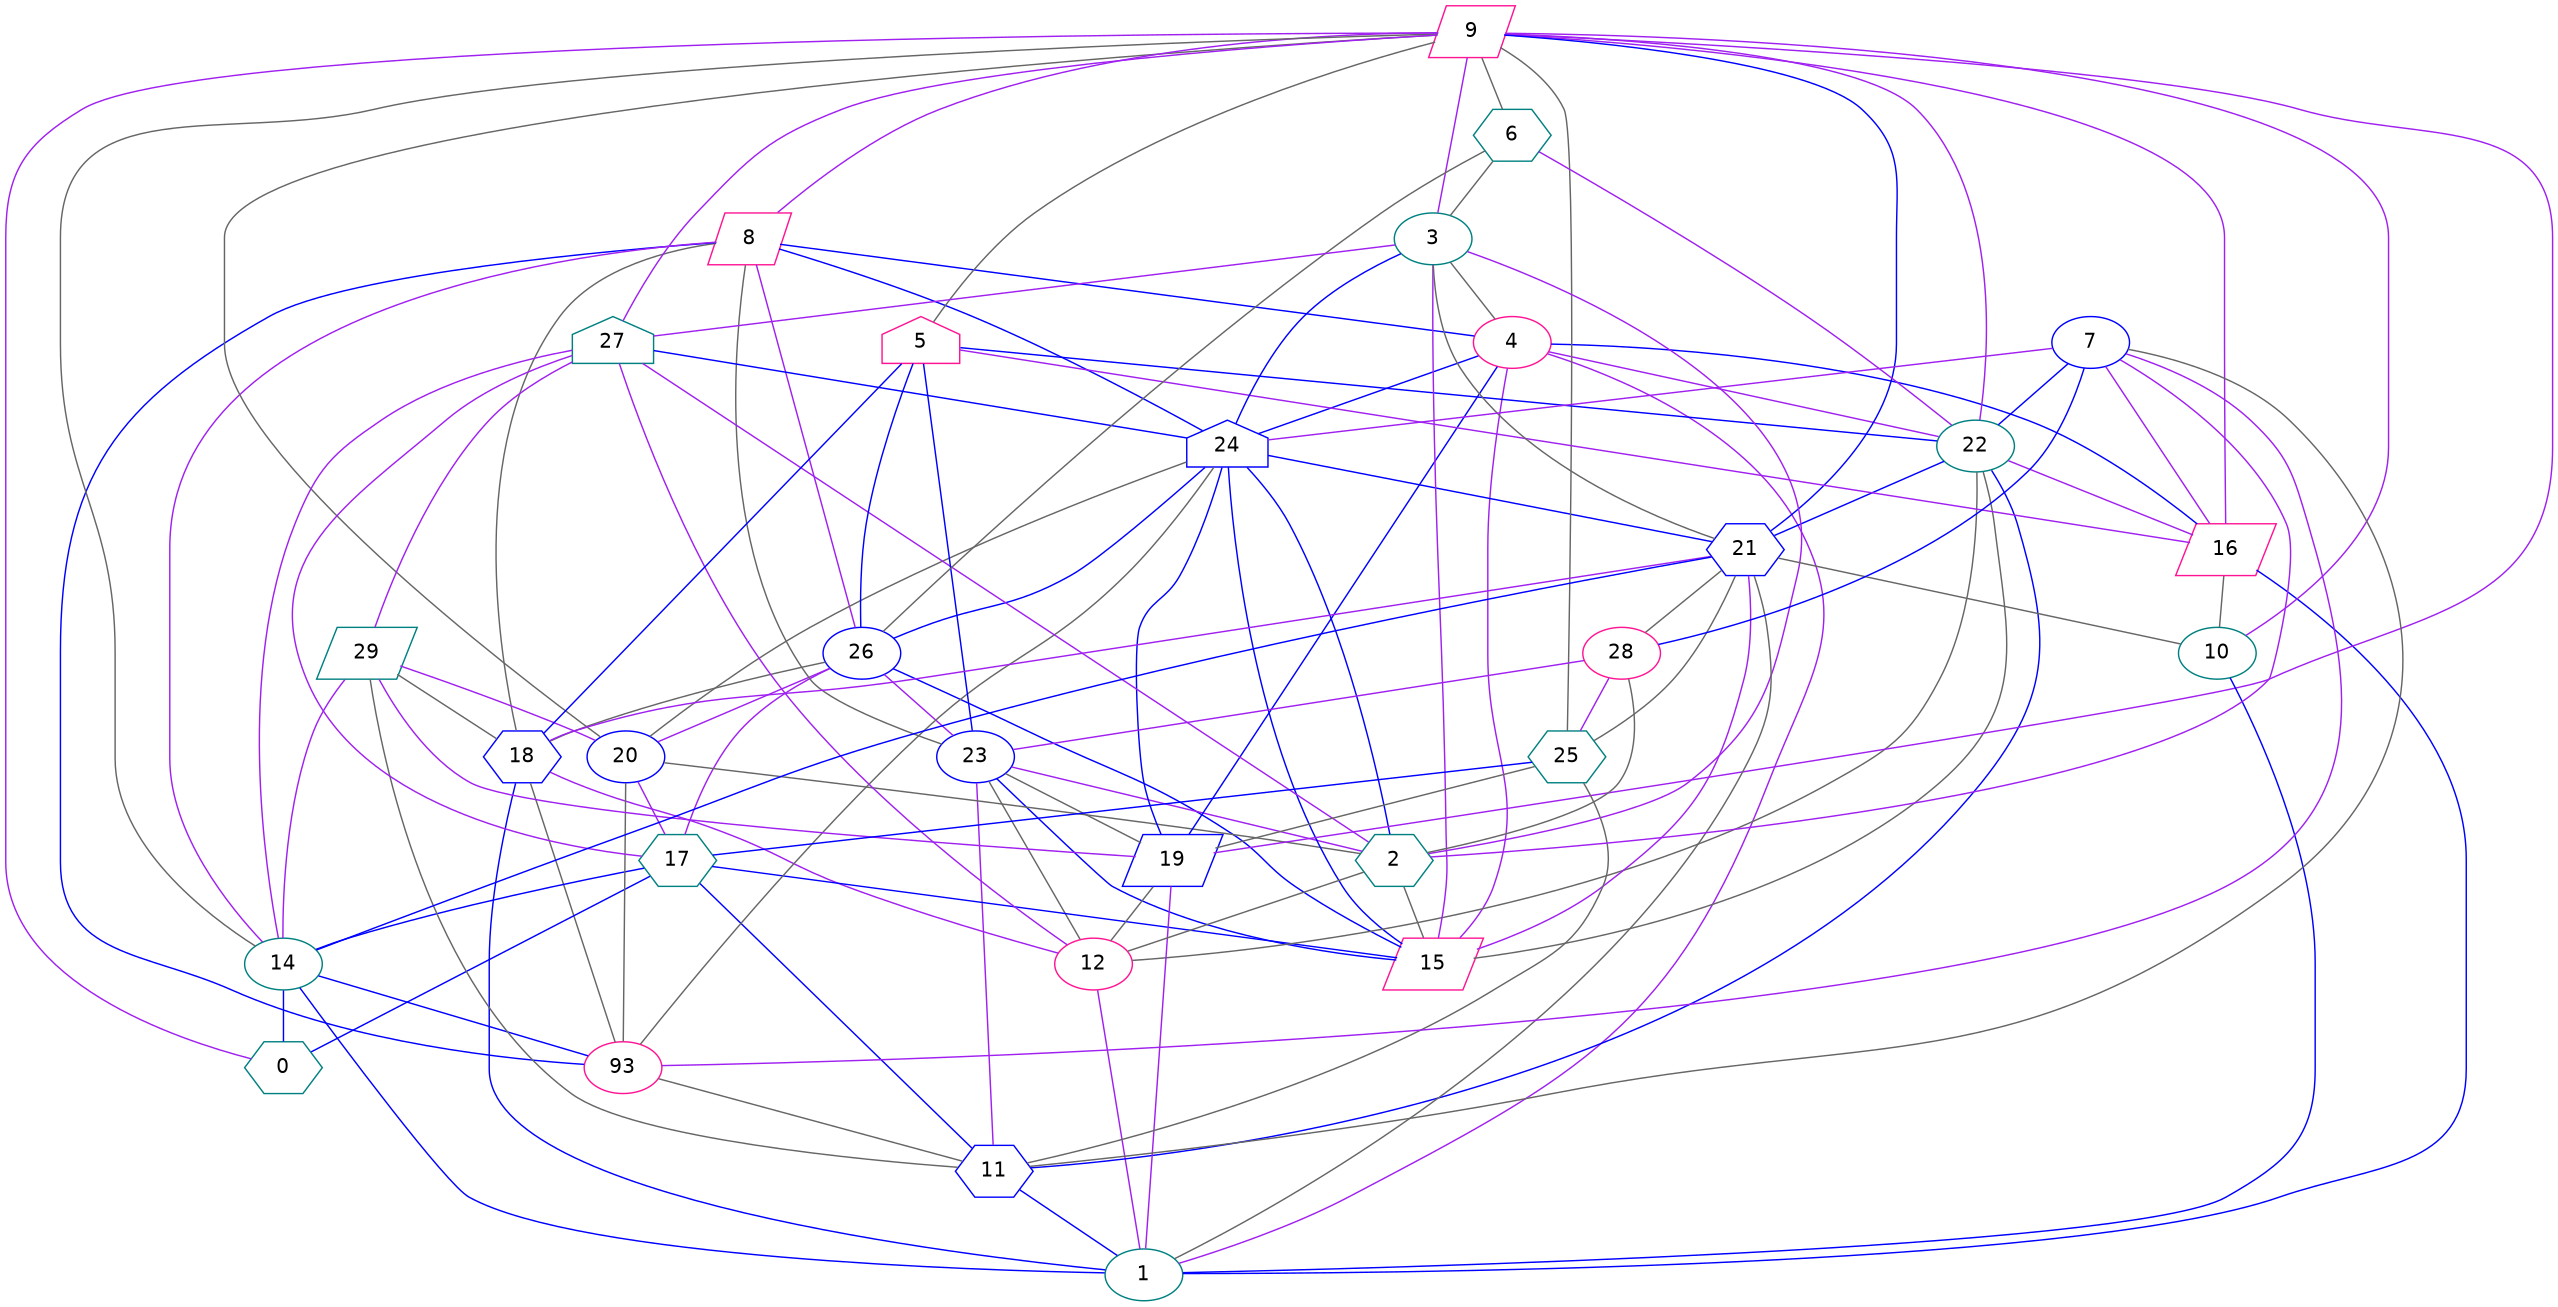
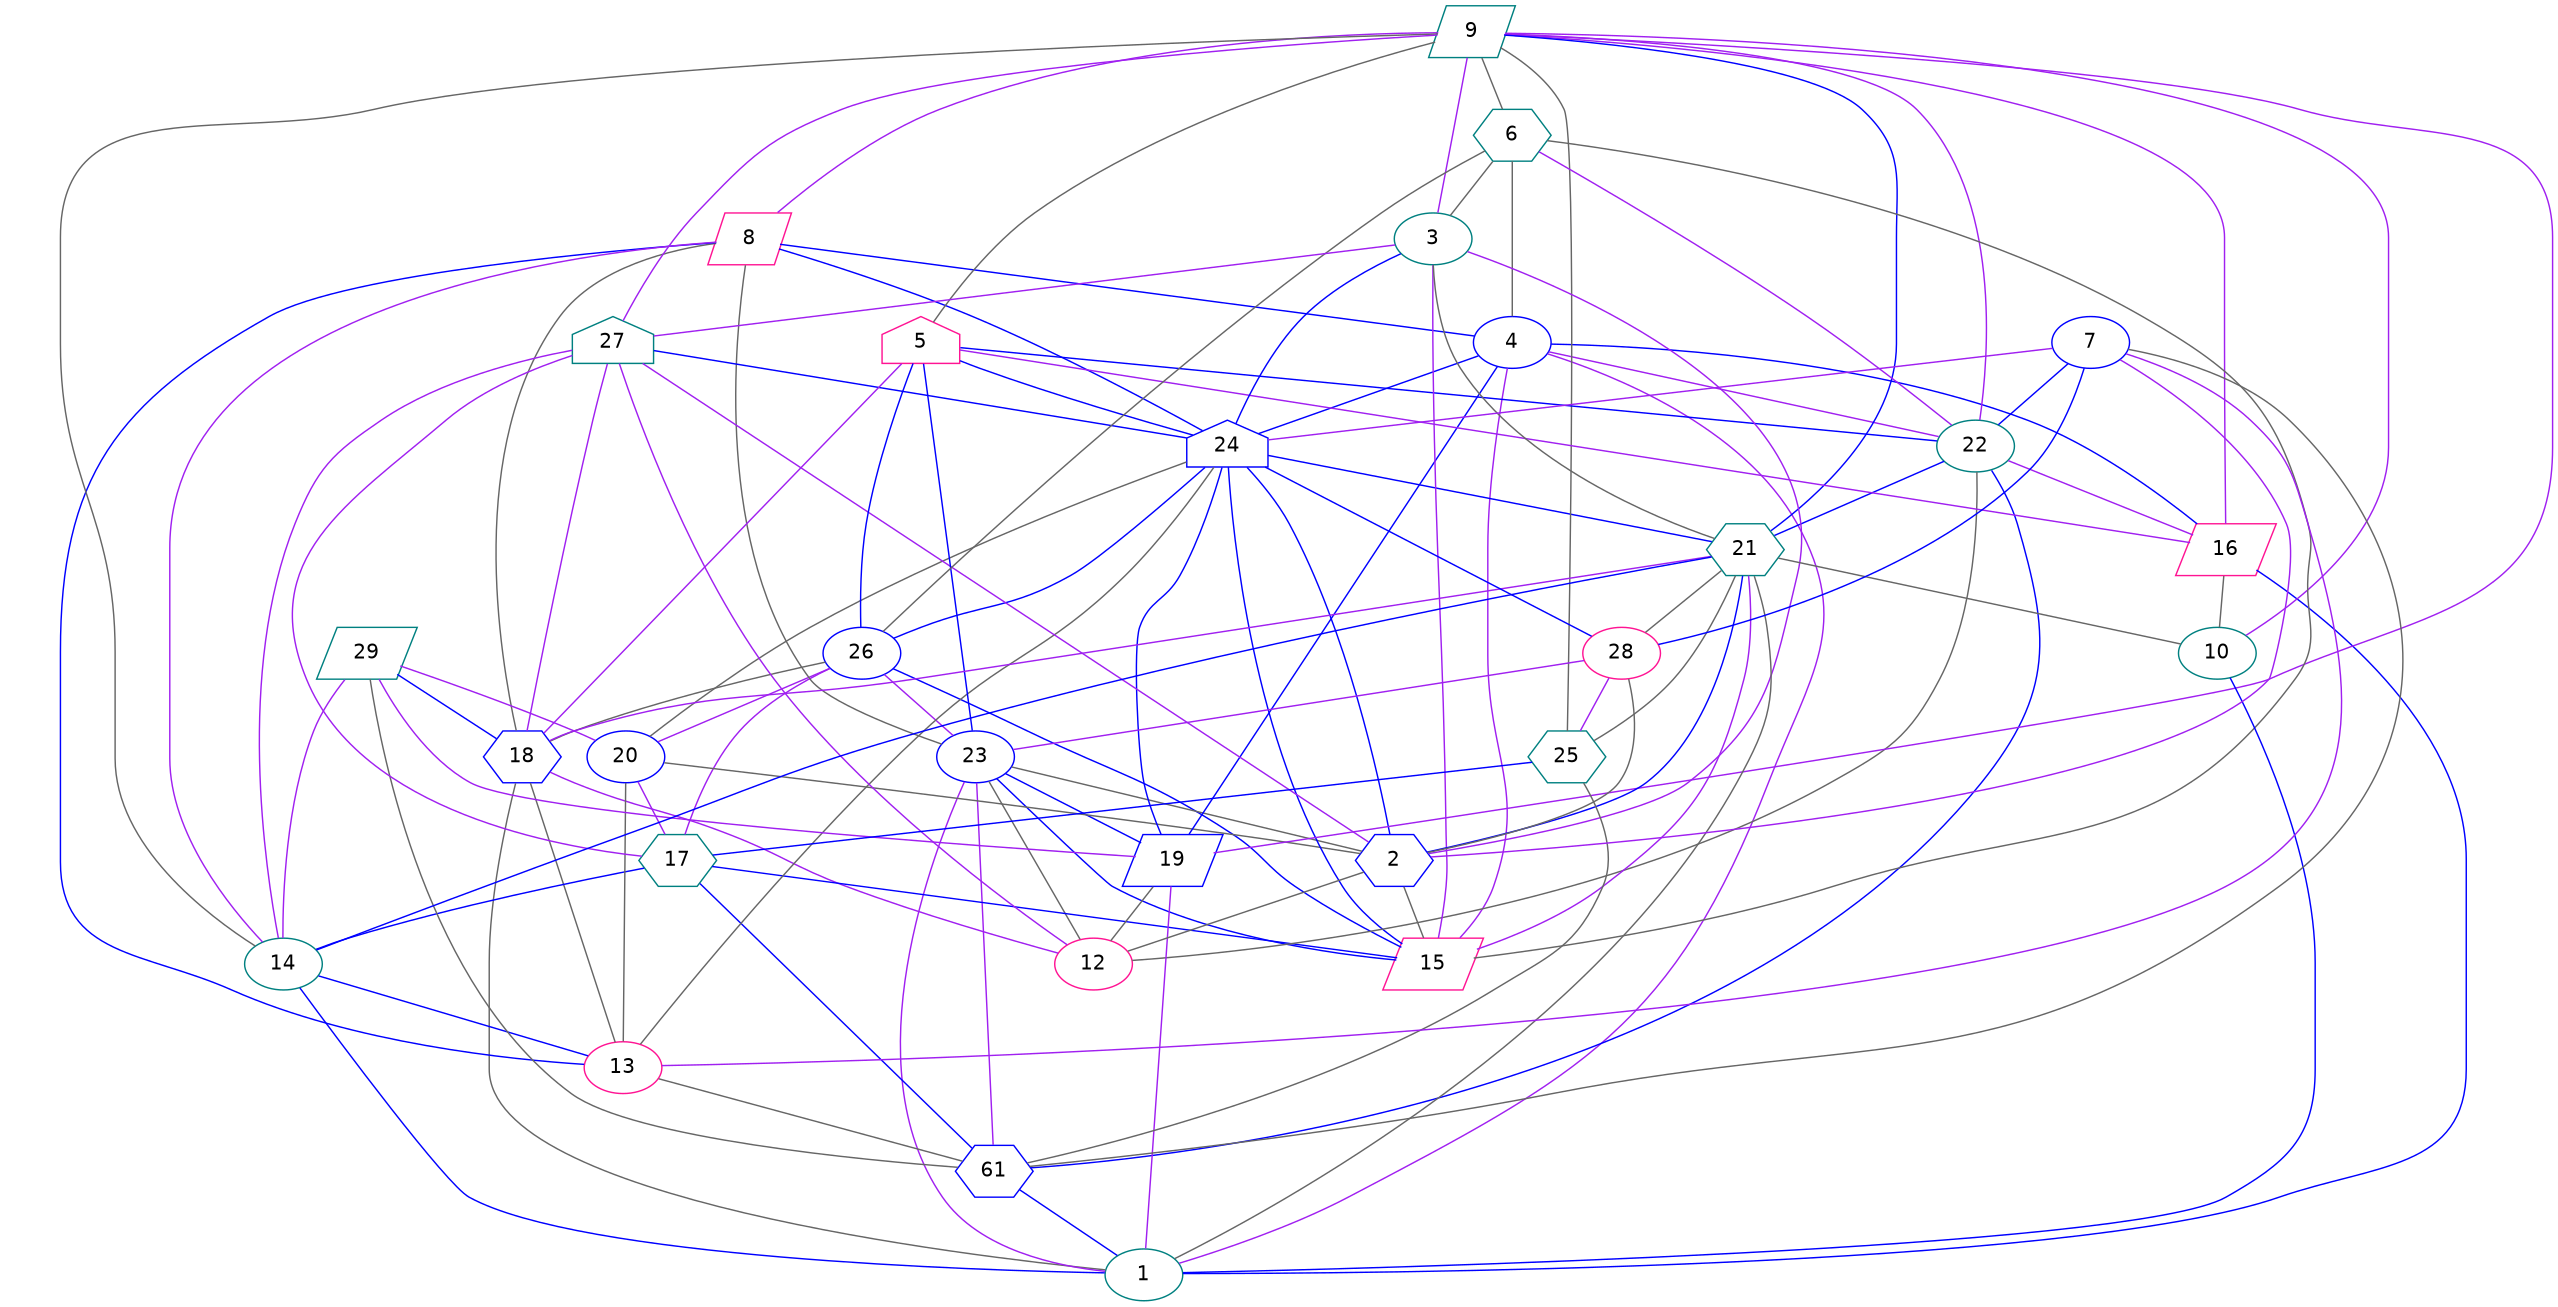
(1472, 32) -> (1472, 32)
(491, 133) -> none
(1473, 291) -> (1512, 239)
(1512, 342) -> (1512, 342)
none -> (1076, 400)
(2158, 445) -> none
(806, 446) -> none
(448, 474) -> (564, 547)
(723, 549) -> (723, 549)
(1745, 550) -> (1745, 550)
none -> (1428, 552)
(447, 707) -> (447, 707)
none -> (1656, 774)
(1063, 803) -> (1063, 803)
(1375, 807) -> none
(1231, 820) -> (1231, 820)
(1870, 832) -> (2310, 646)
(1394, 860) -> (1394, 860)
(283, 1068) -> none
(623, 1068) -> (623, 1068)
(1119, 1120) -> (905, 1096)
(994, 1171) -> (994, 1171)
(635, 1181) -> (635, 1181)
